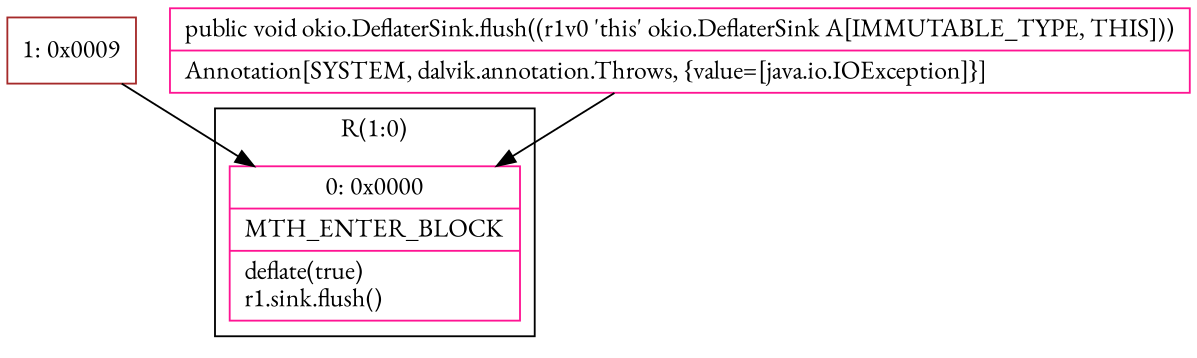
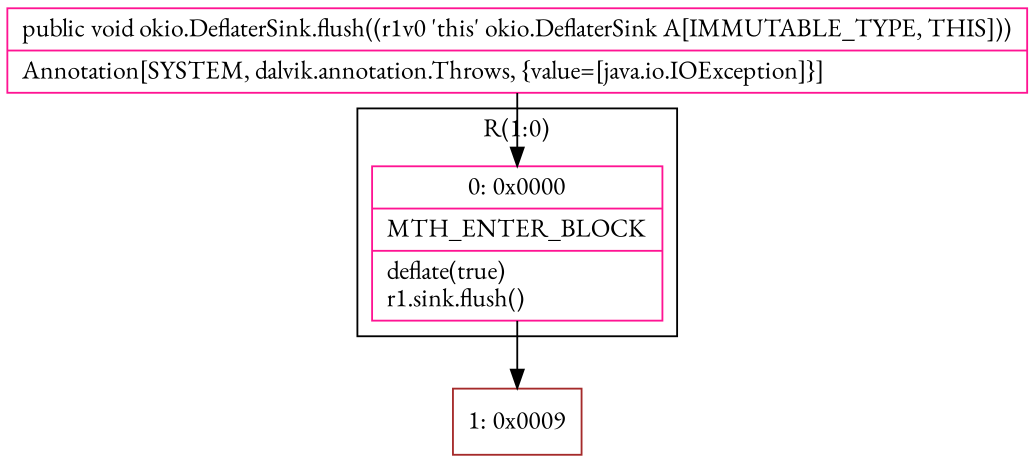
(180, 120) -> (517, 348)
